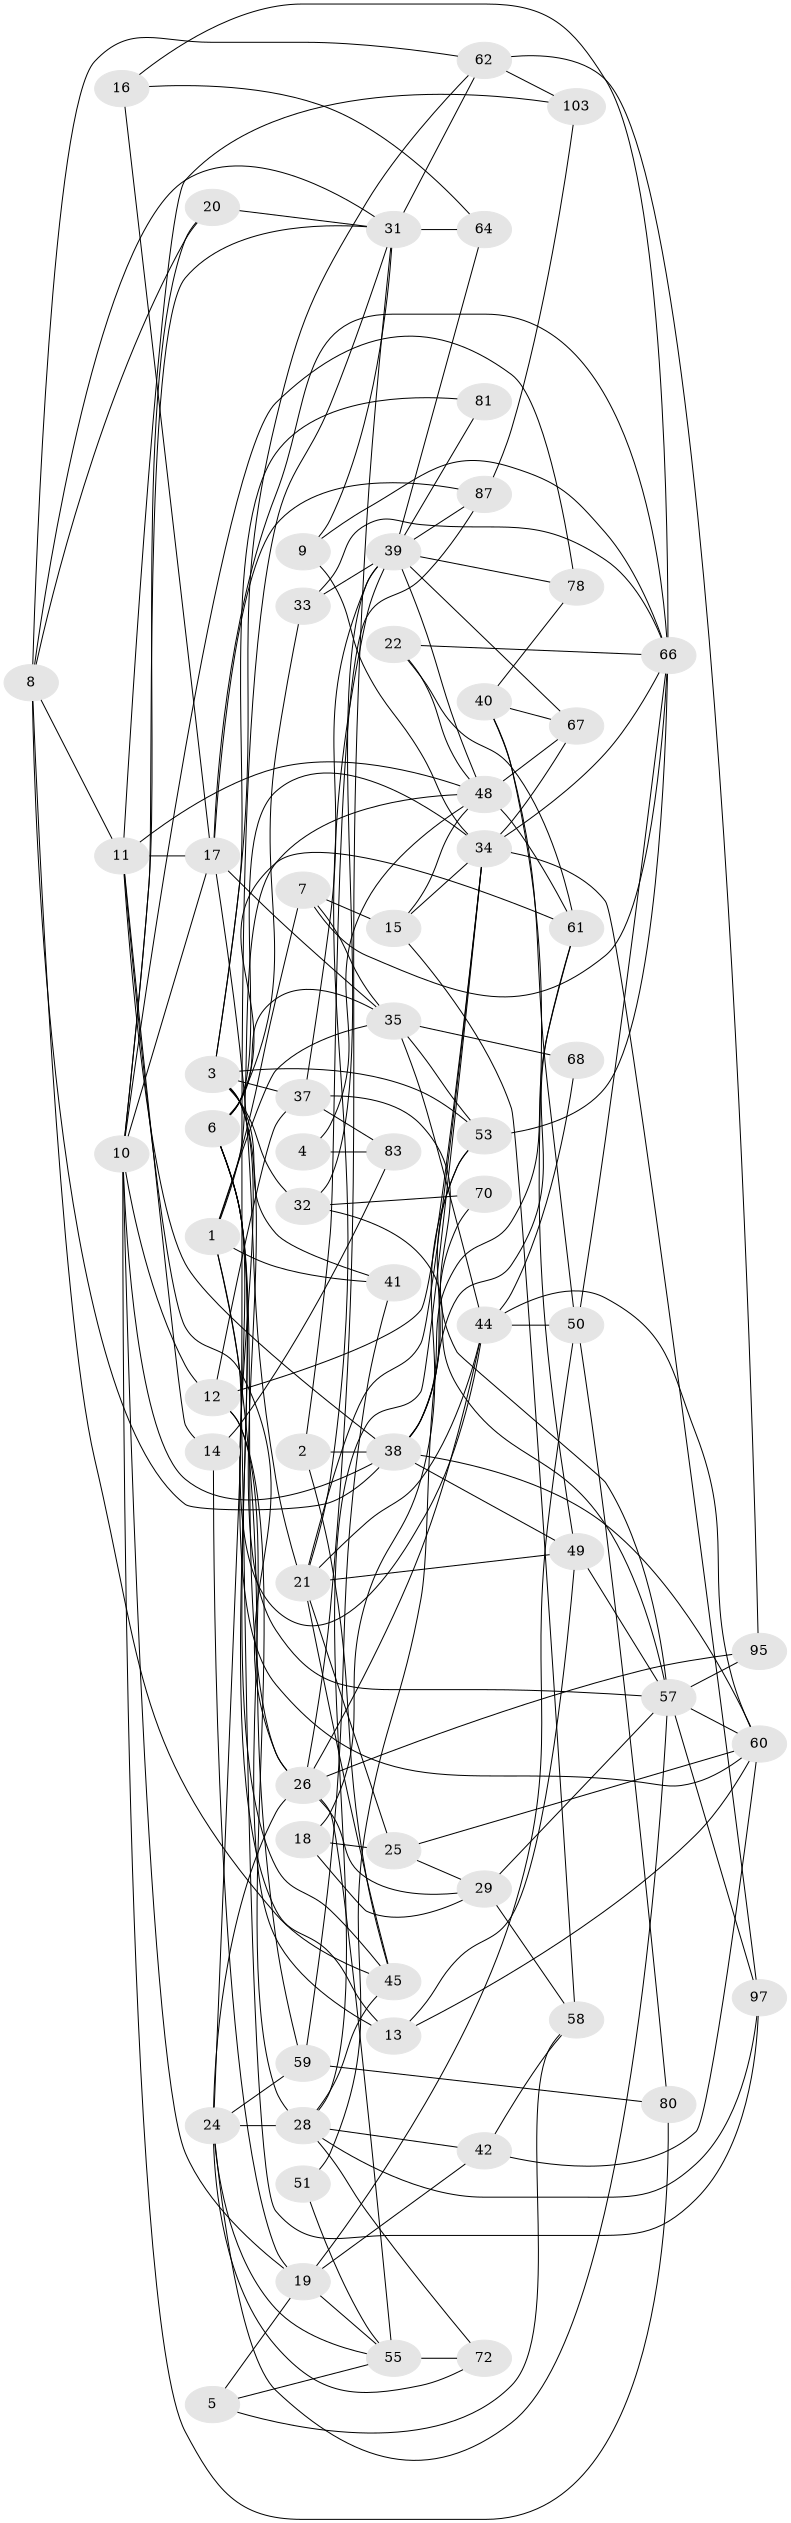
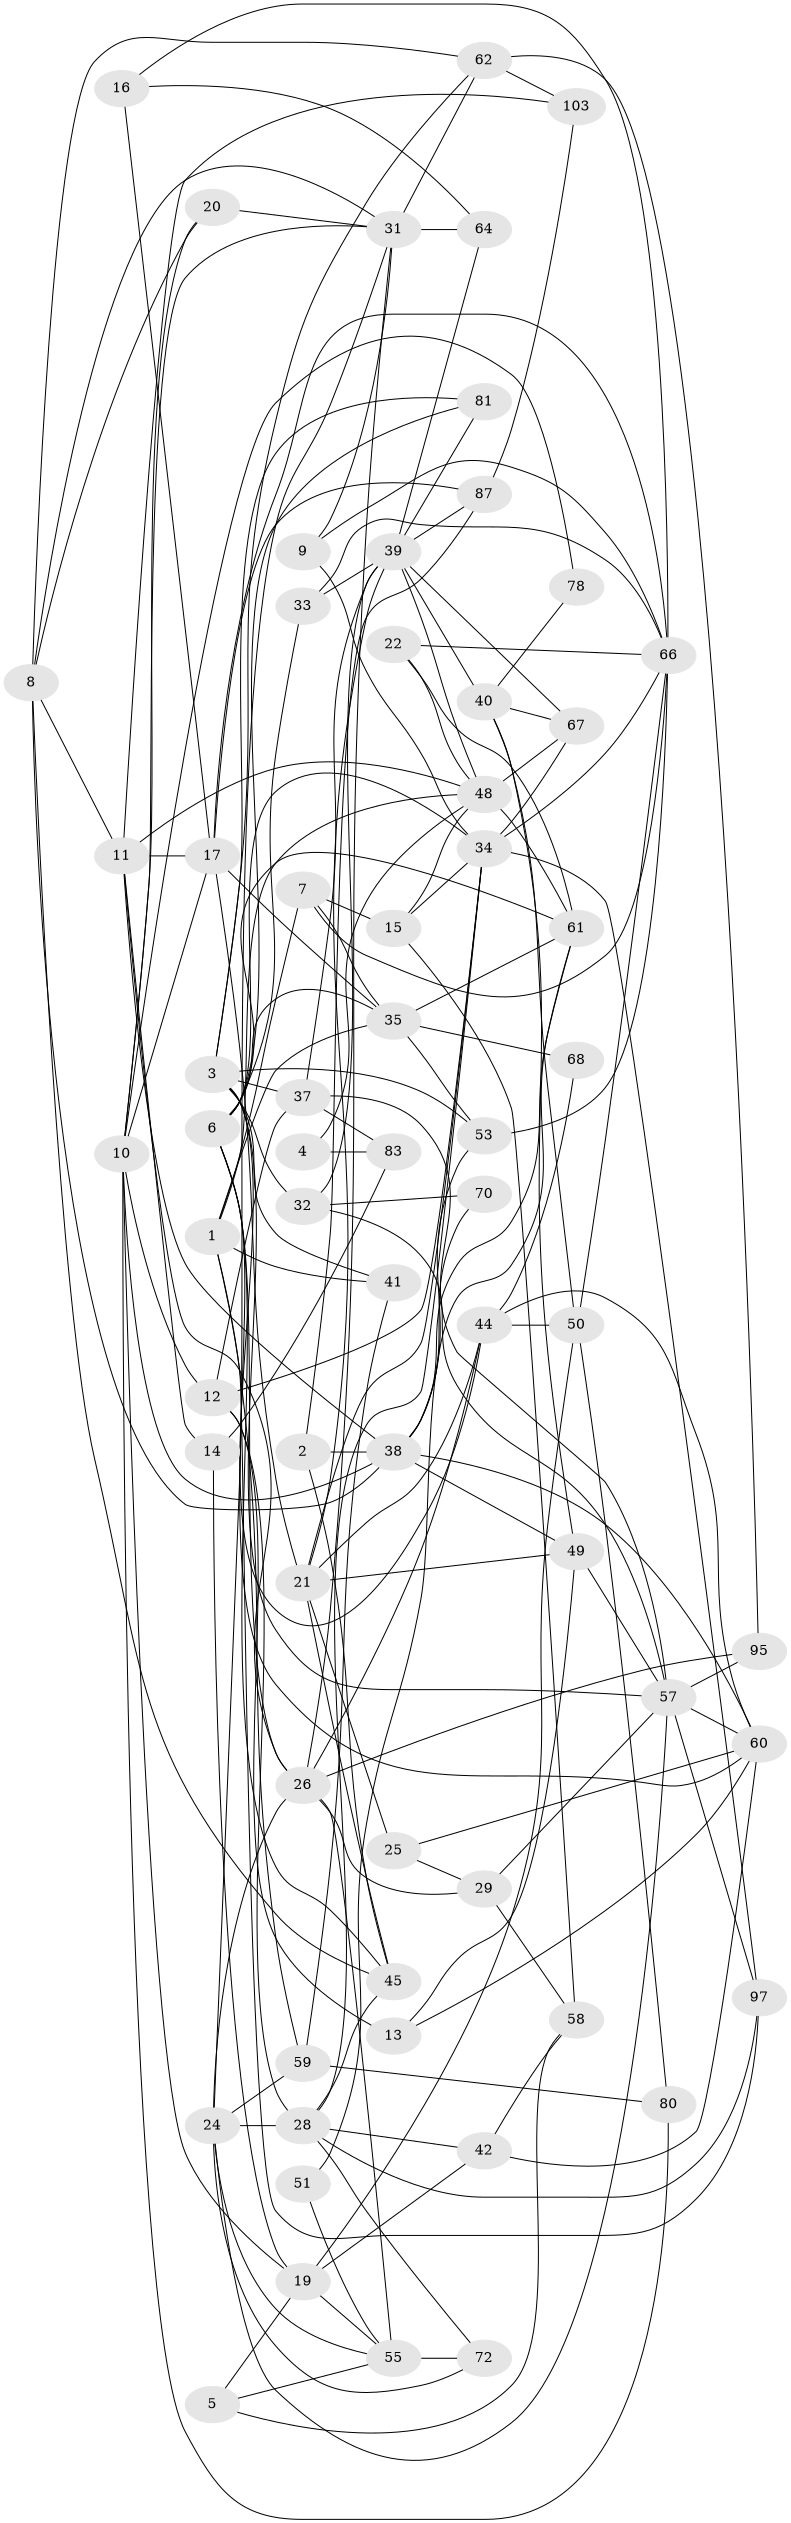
(485, 569) -> (439, 627)
(431, 1125) -> (485, 975)
(241, 1605) -> (255, 812)
(303, 1840) -> none
